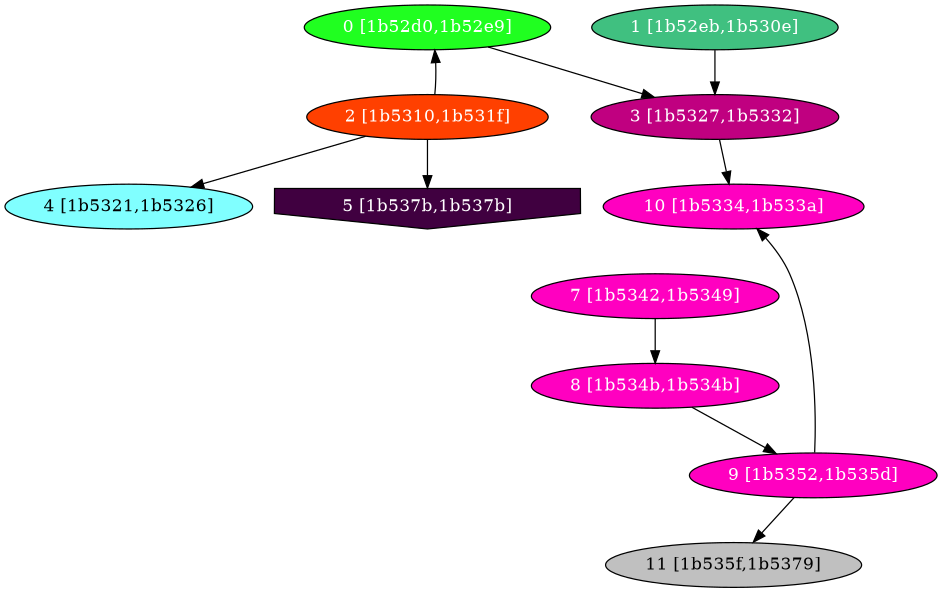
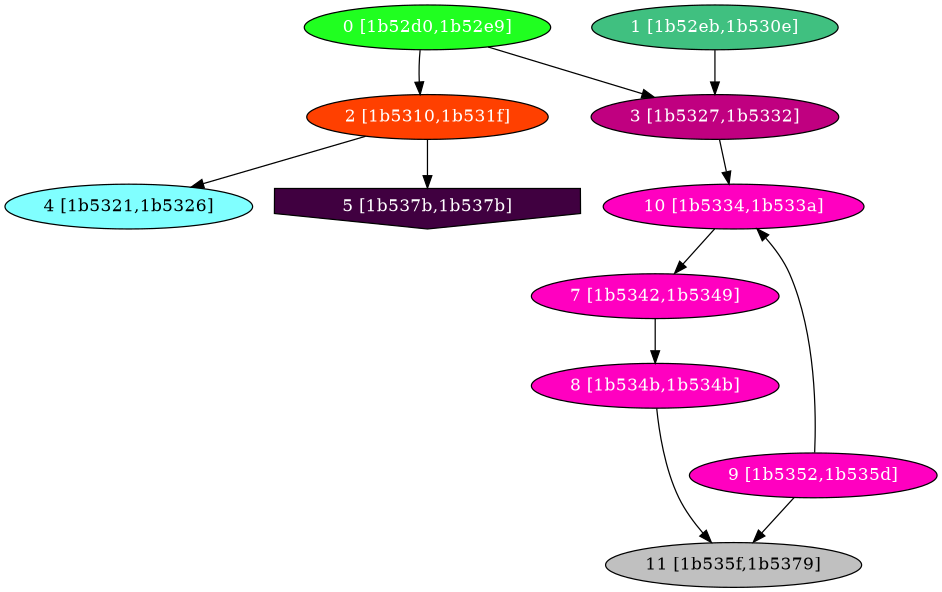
(436, 79) -> (419, 66)
none -> (699, 246)
(728, 427) -> (670, 475)
